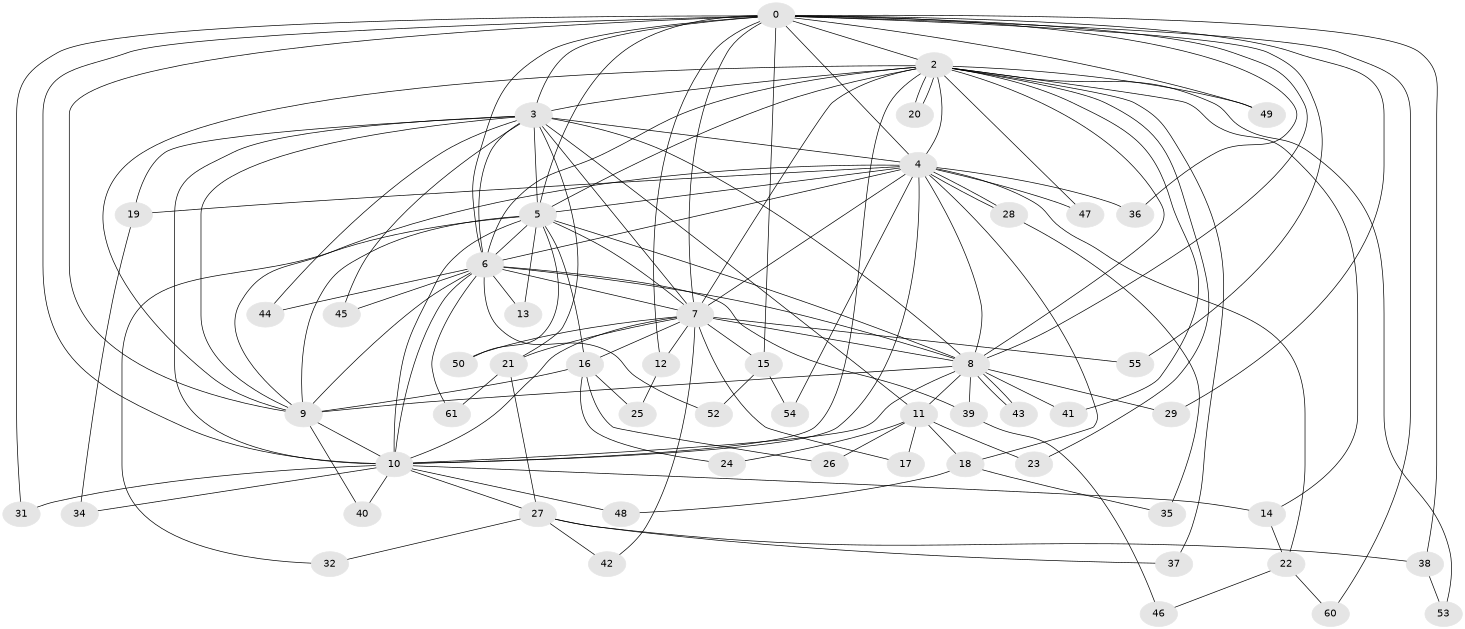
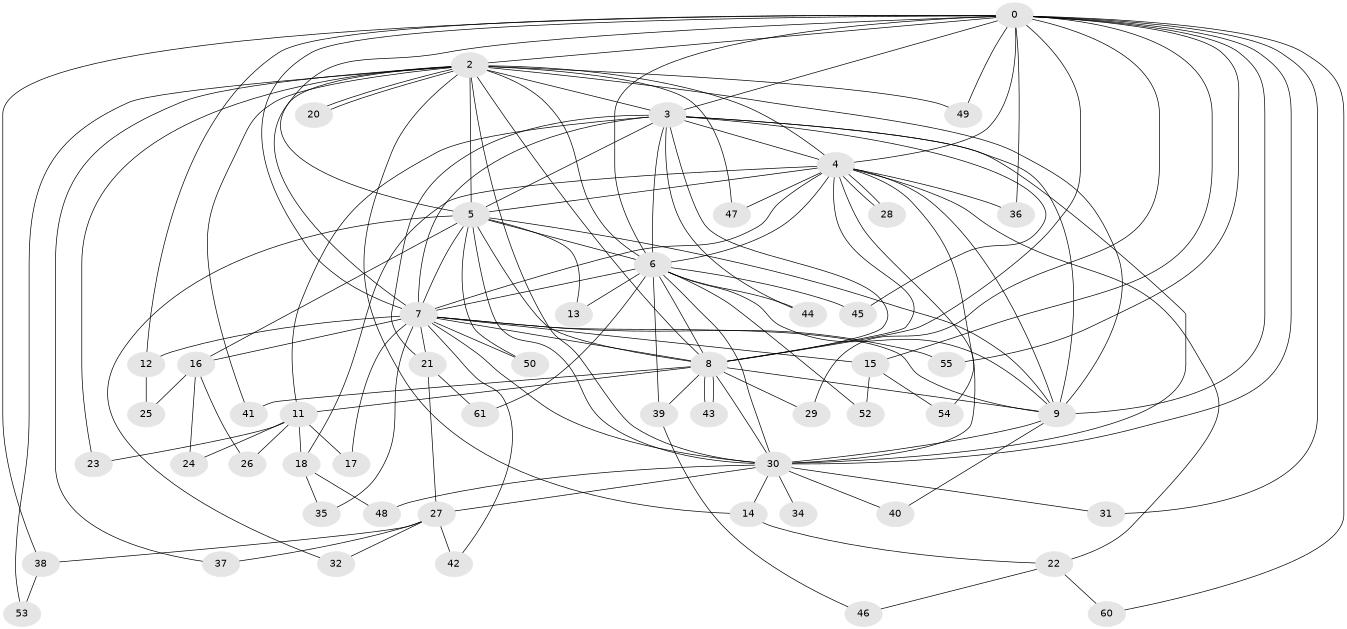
(134, 215) -> none
(1168, 332) -> (394, 427)
(445, 393) -> (747, 331)
(394, 464) -> (773, 464)
